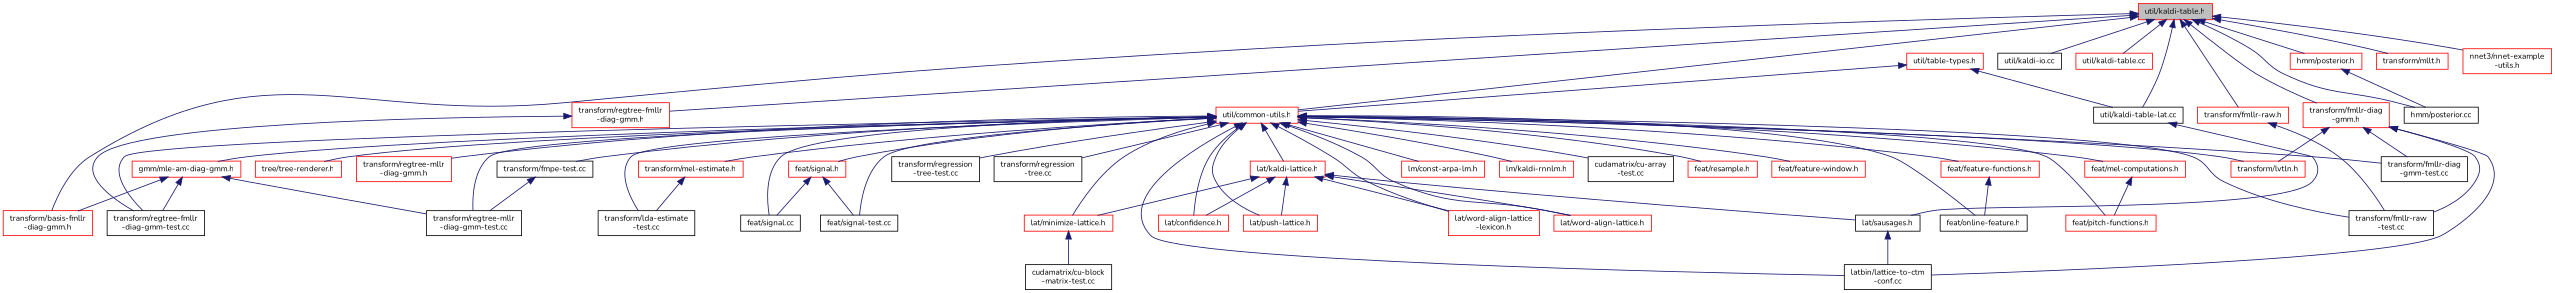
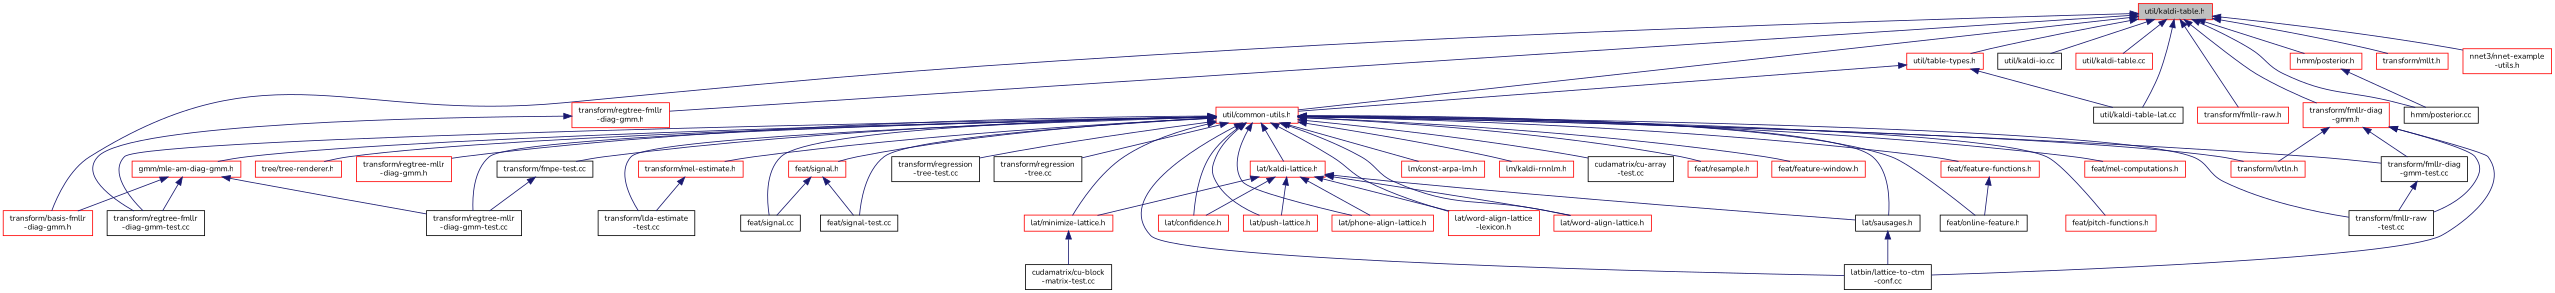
none -> (2050, 36)
(2333, 153) -> (2406, 200)
(2121, 200) -> none
(2196, 202) -> (1623, 123)
none -> (1383, 223)
